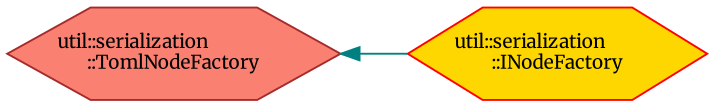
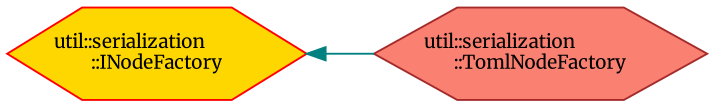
(384, 54) -> (350, 54)
